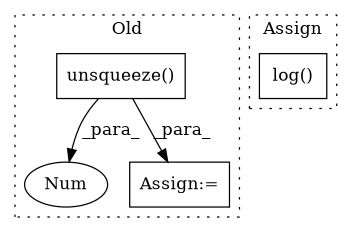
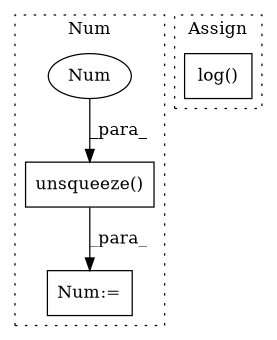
(127, 29) -> (90, 29)
(82, 122) -> (90, 124)
(180, 185) -> (90, 293)
